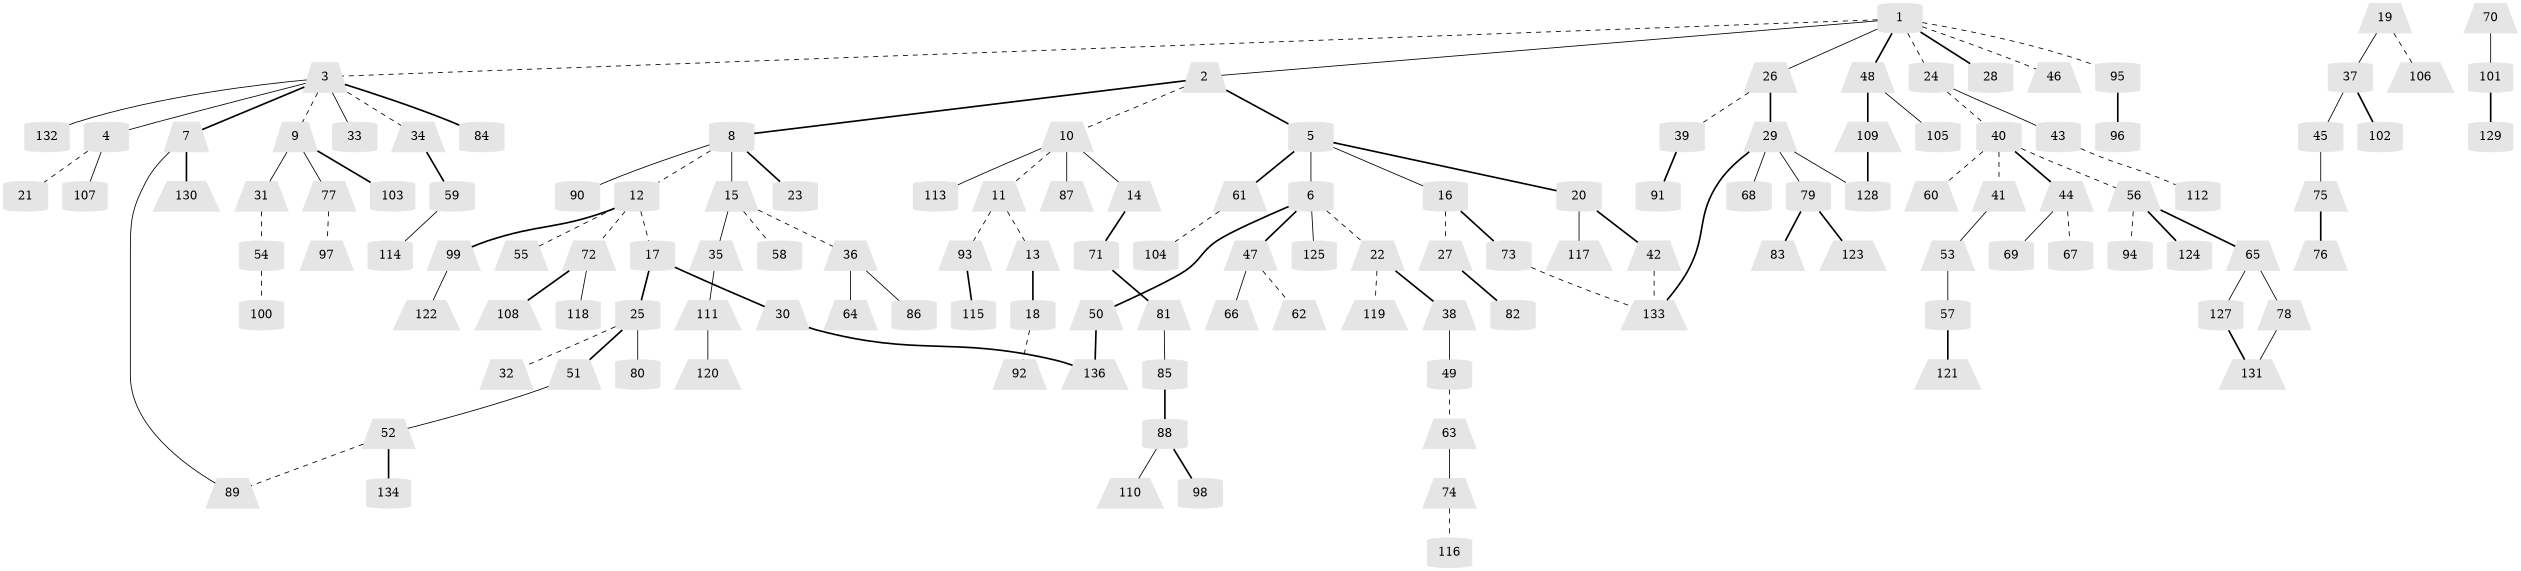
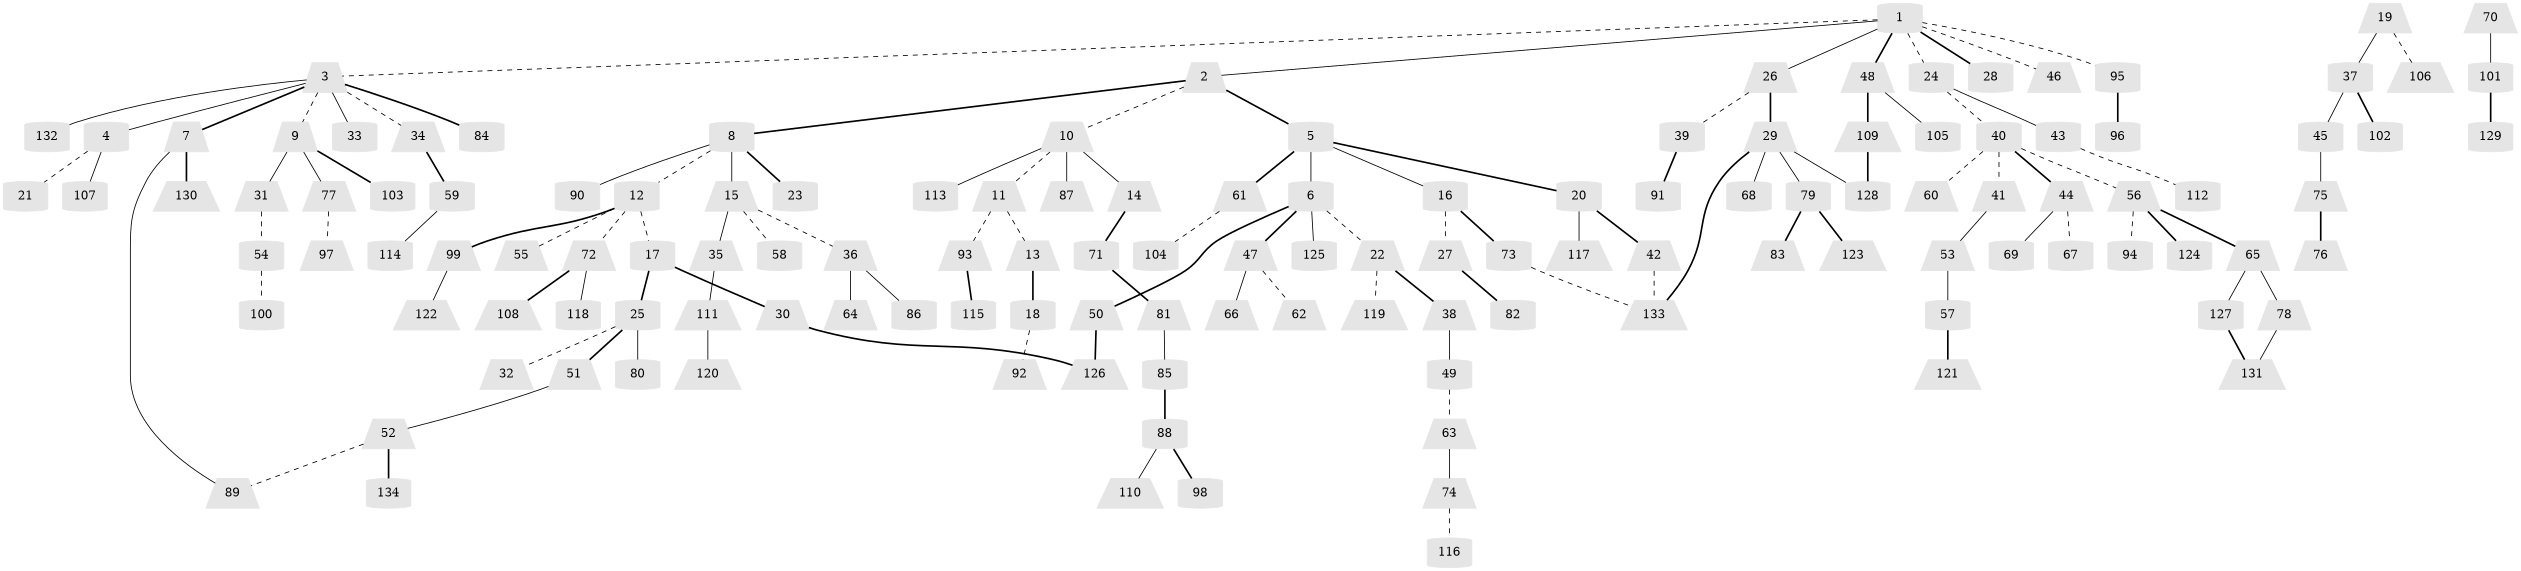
(1095, 375) -> (1095, 375)
